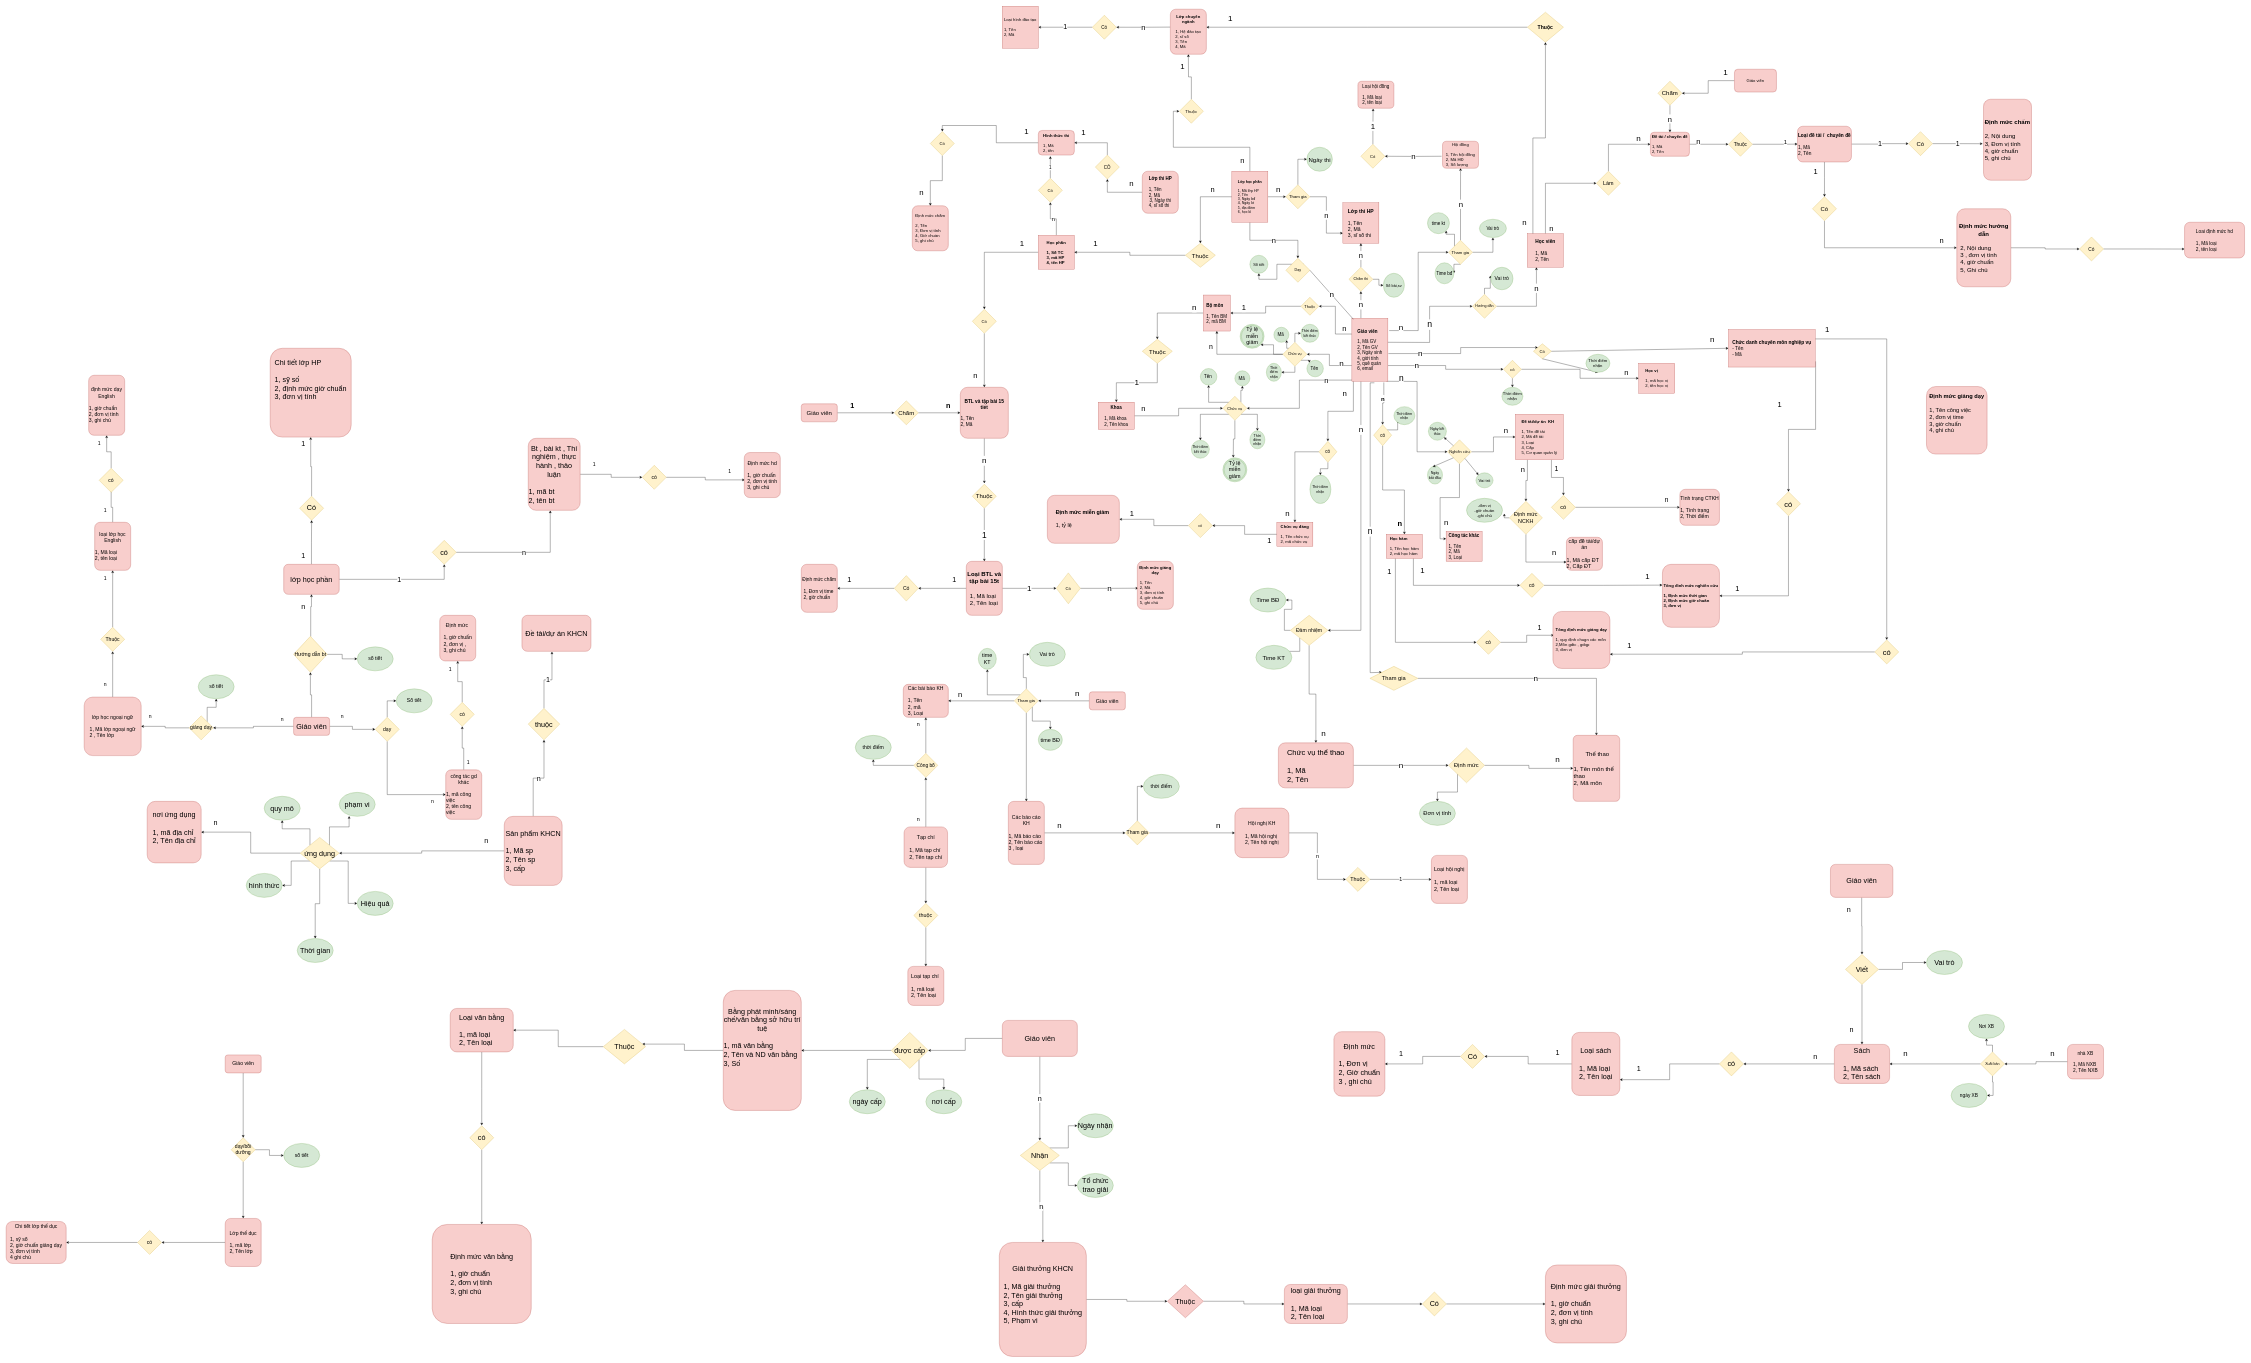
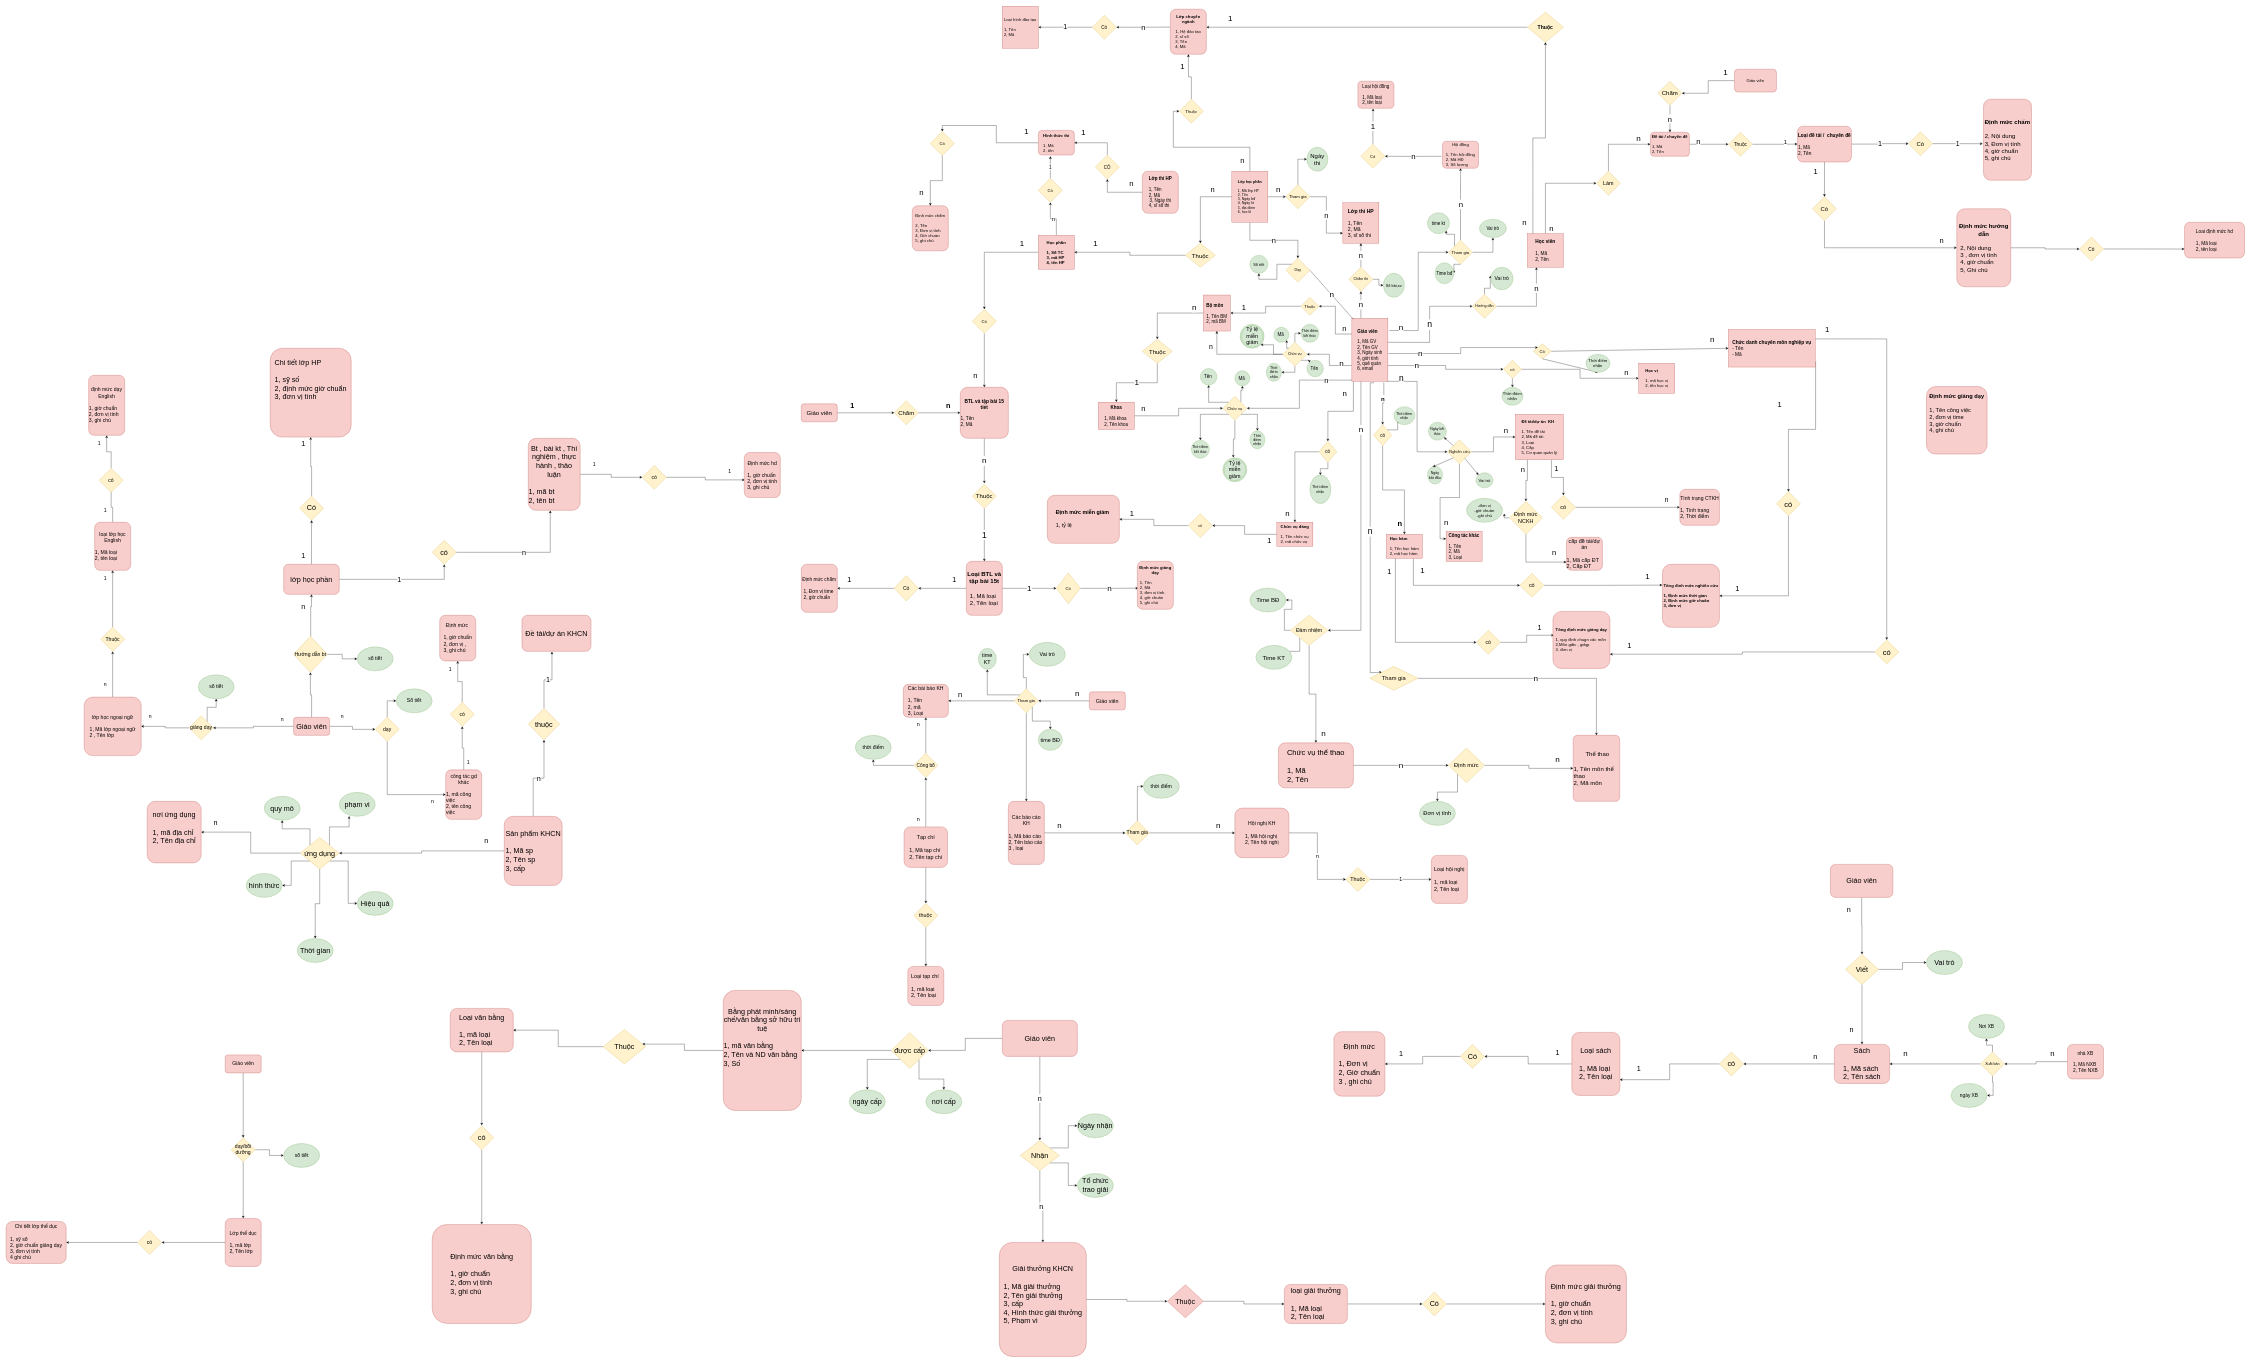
(1319, 159) -> (1317, 159)
